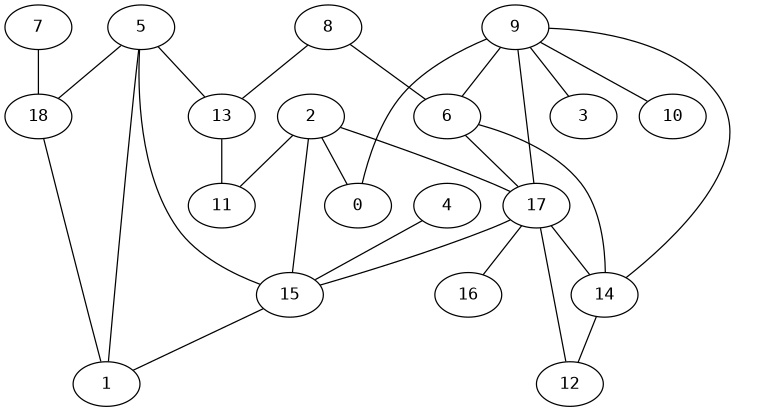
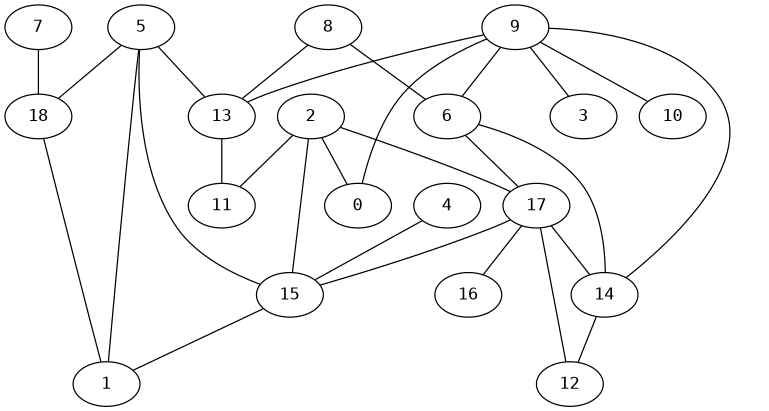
(526, 116) -> (358, 65)
